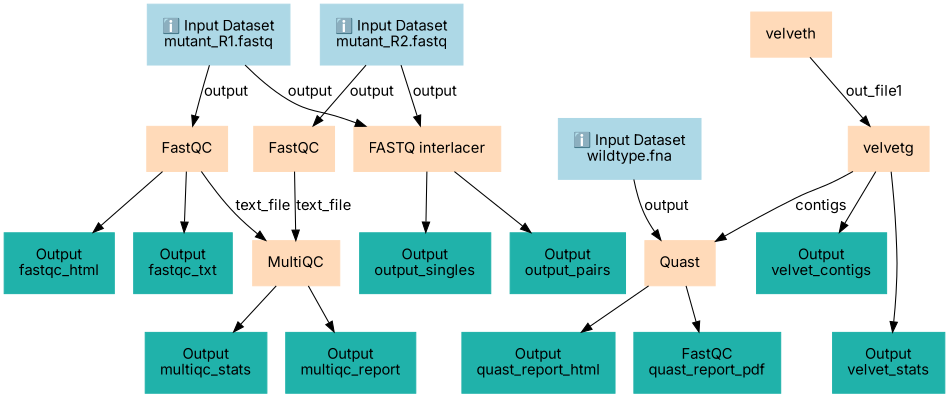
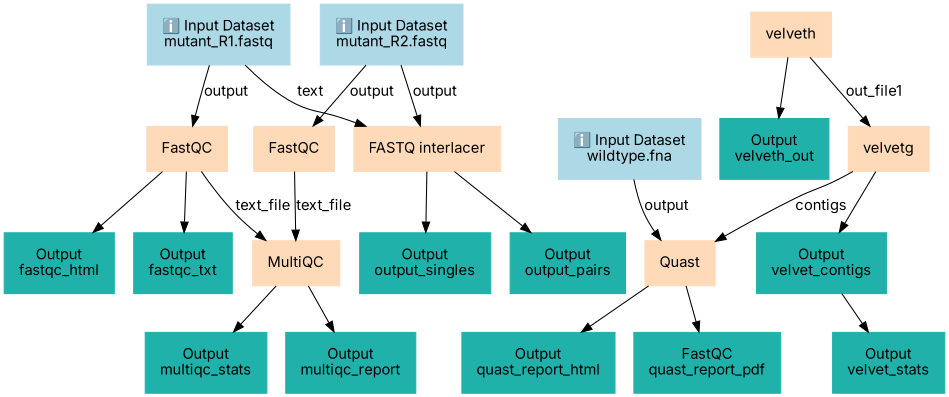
(310, 92) -> (310, 92)
none -> (774, 149)
(897, 247) -> (852, 309)
